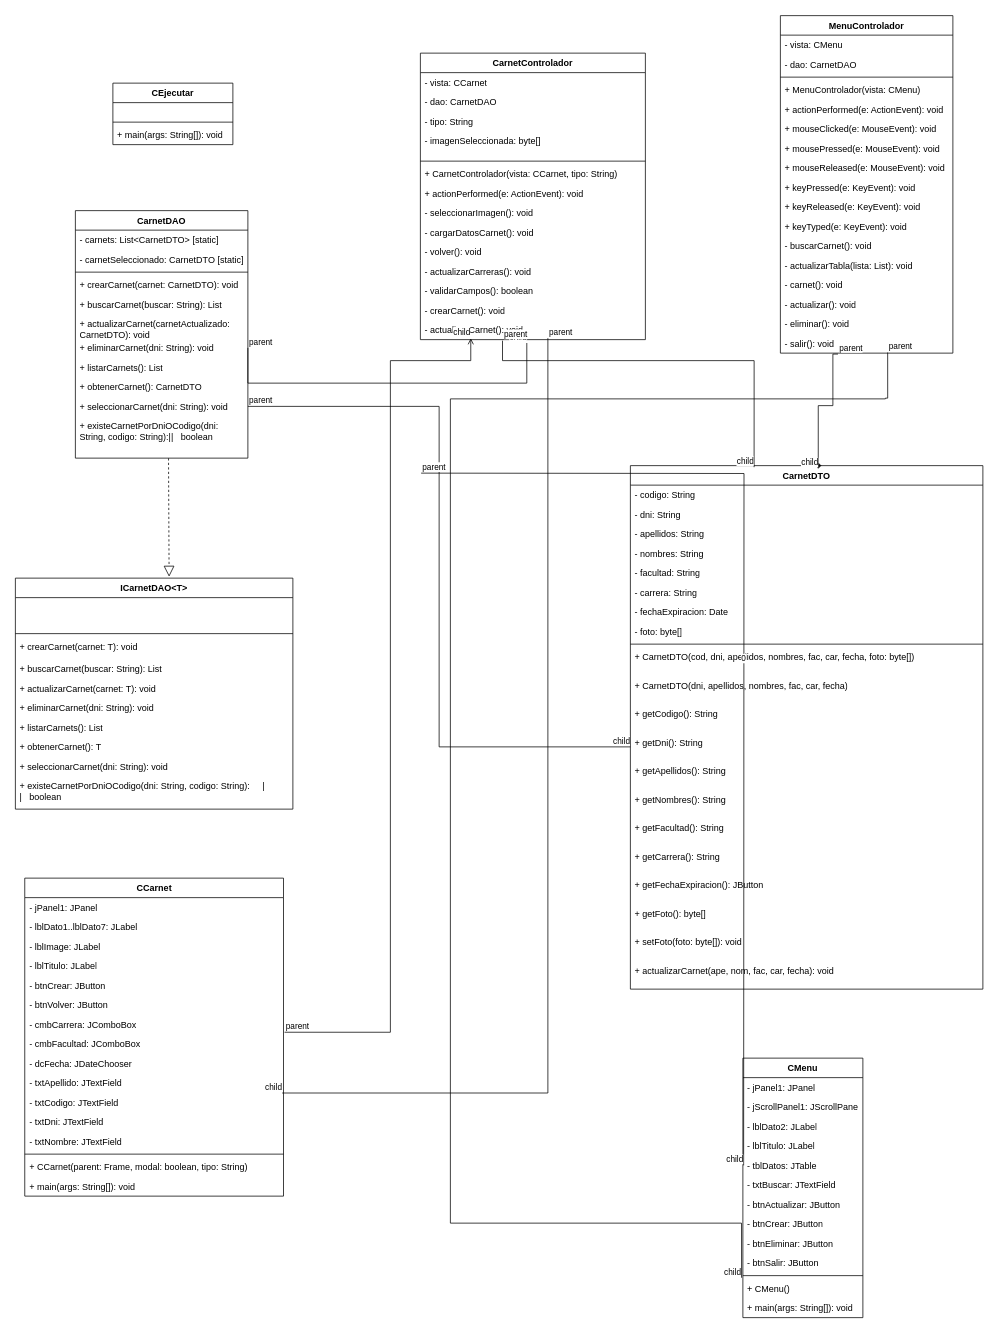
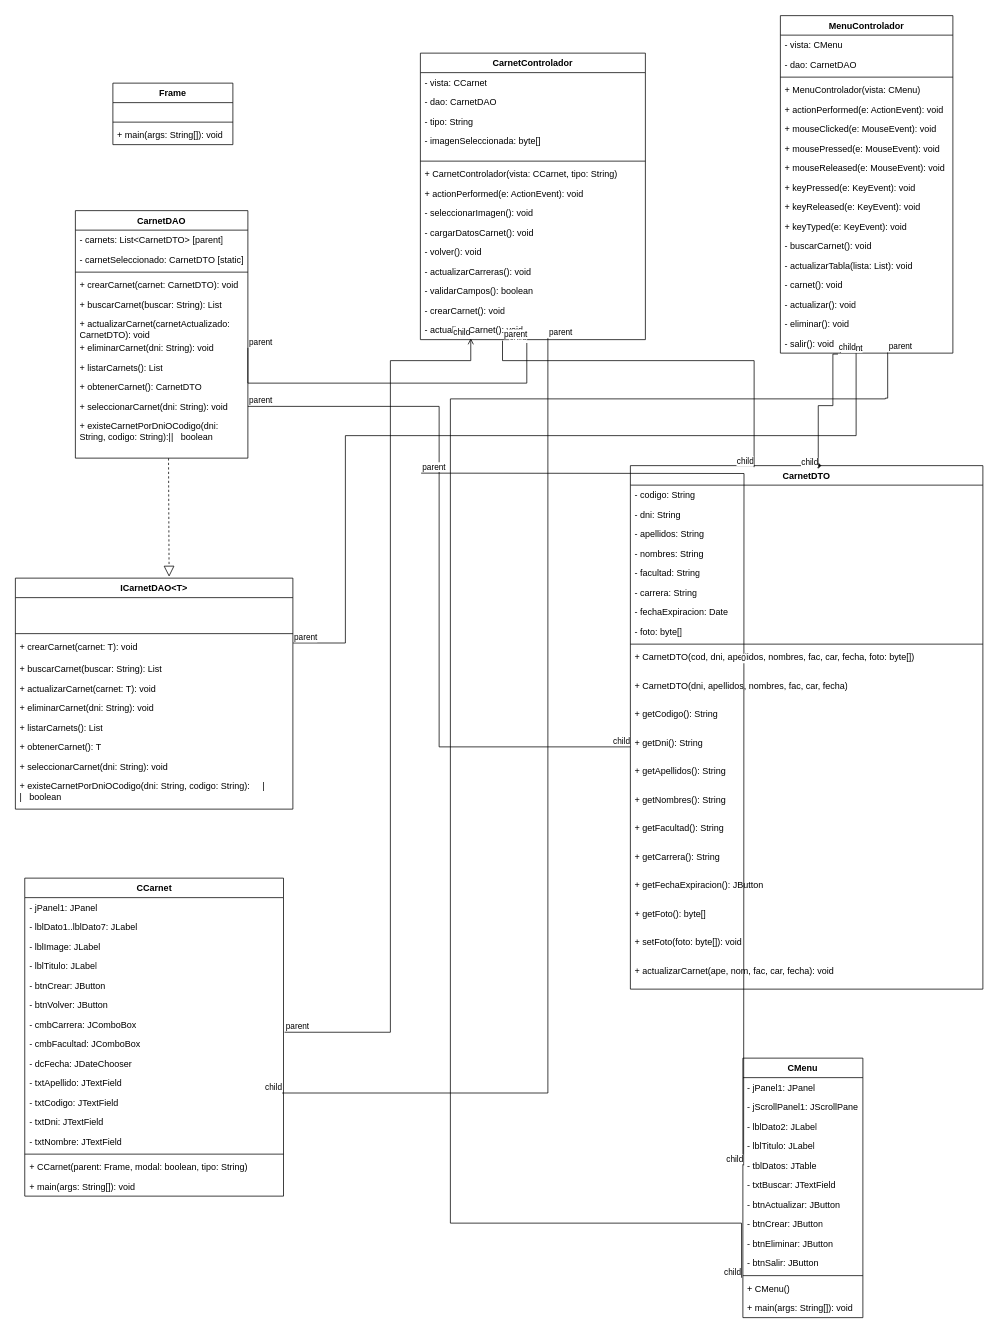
(173, 94) -> (173, 94)
(161, 241) -> (162, 241)
none -> (512, 435)
